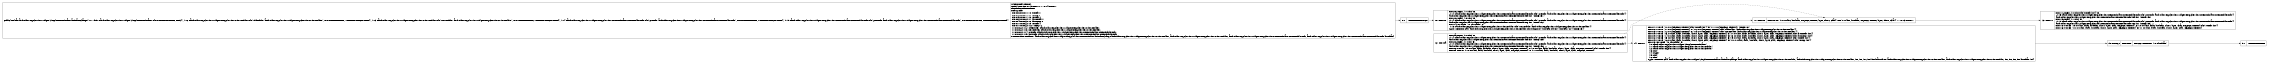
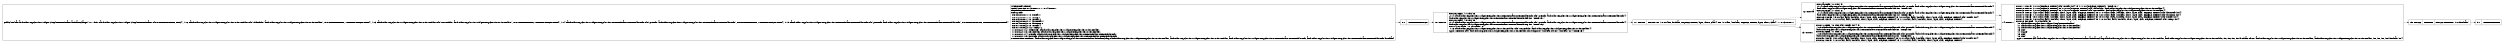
(1720, 4) -> (1780, 19)
none -> (1998, 29)
